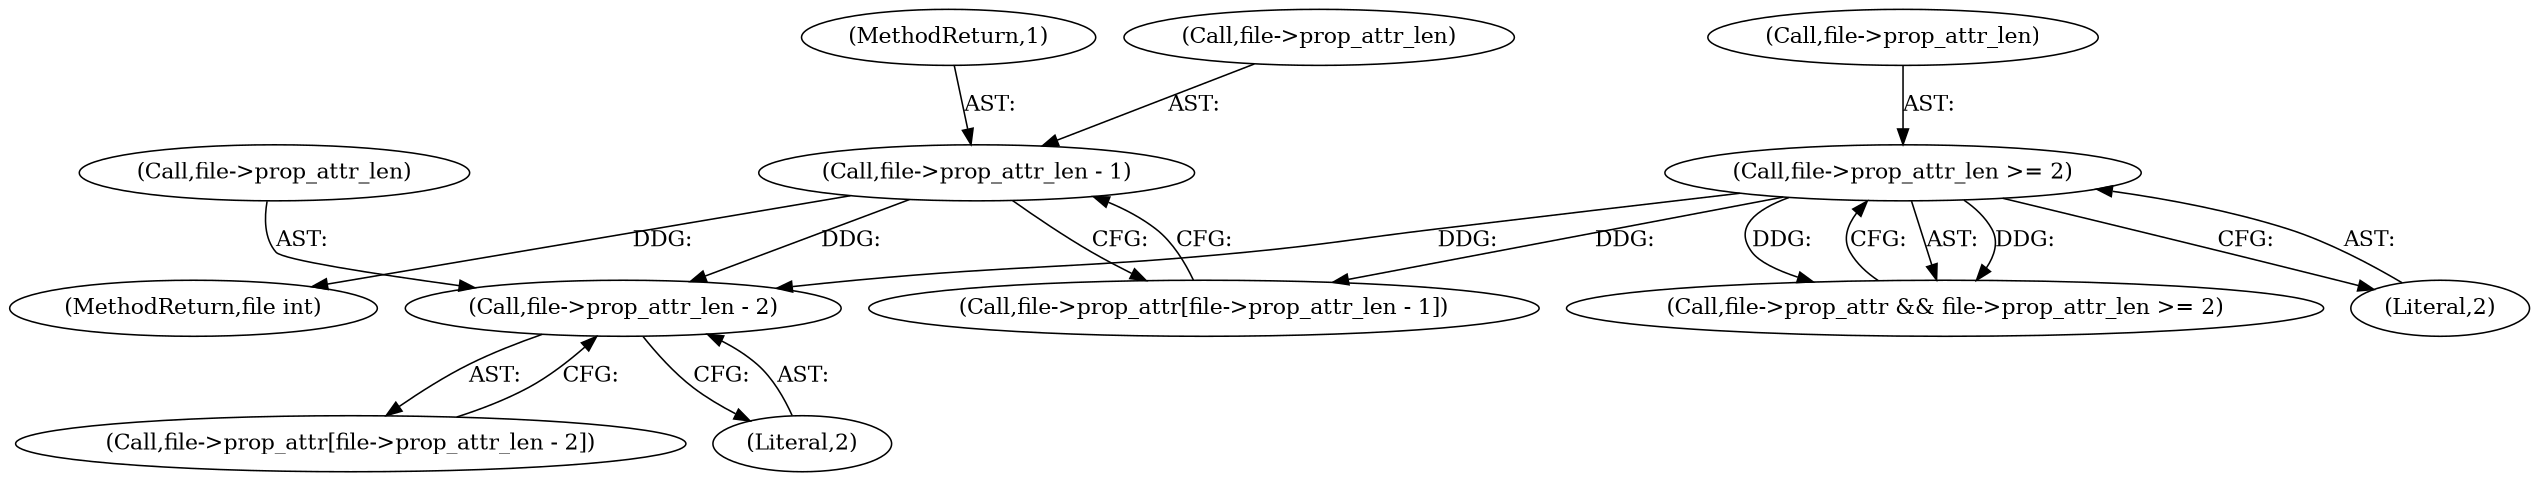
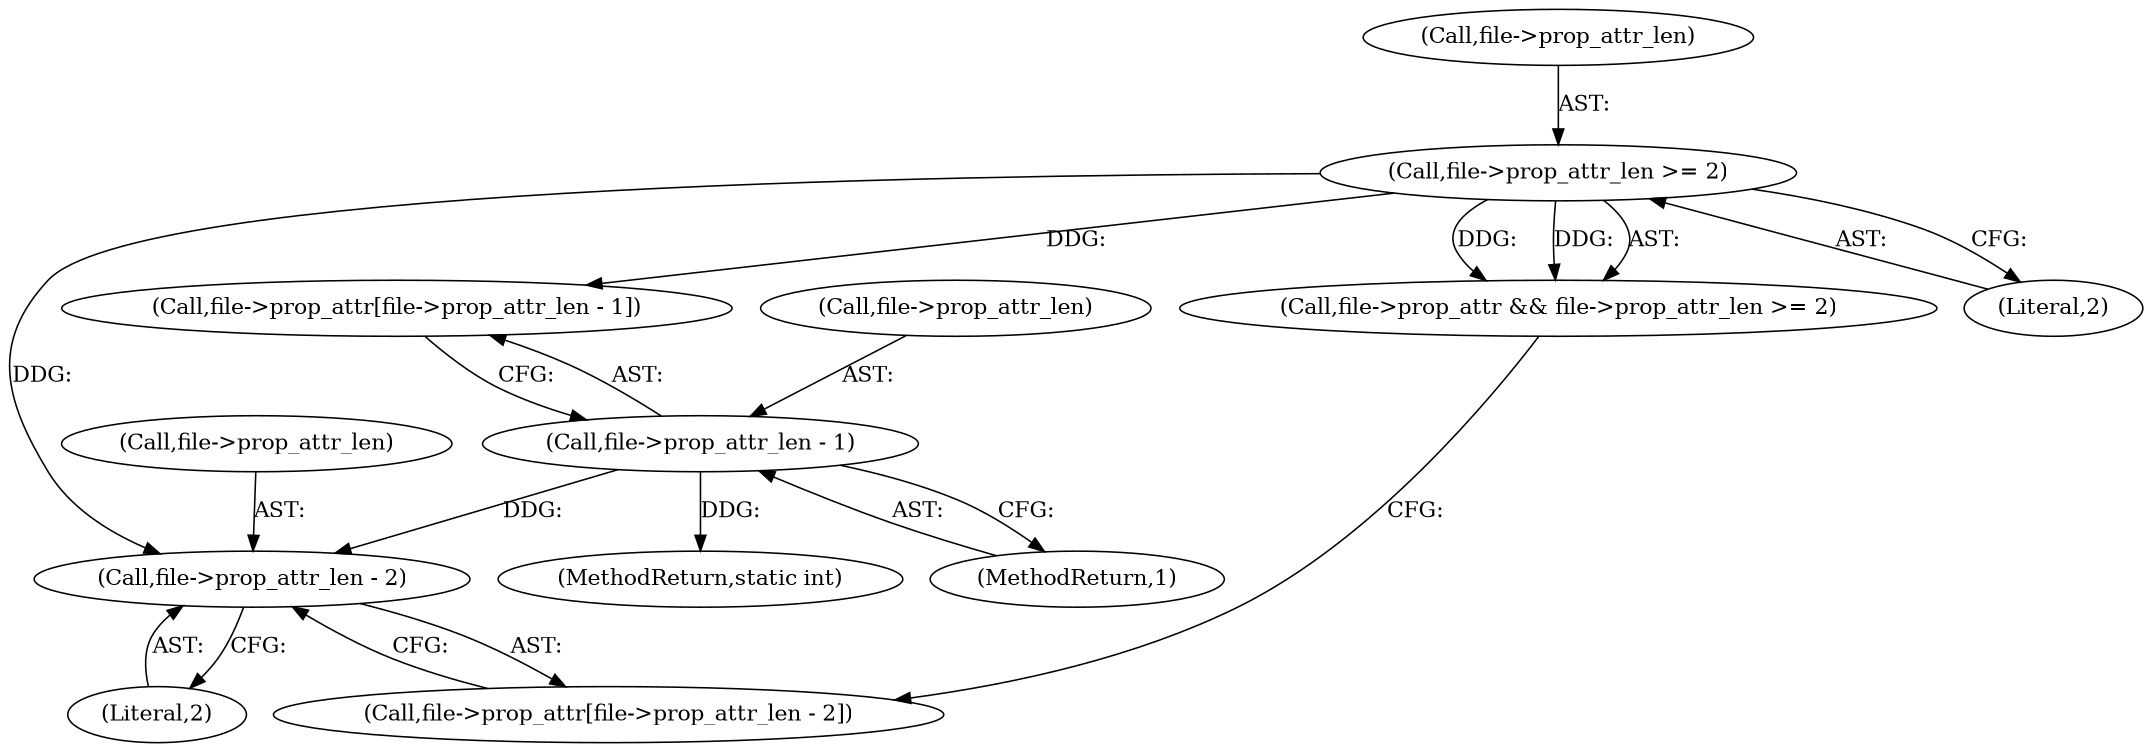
(1124, 241) -> (641, 376)
(1850, 251) -> (1267, 591)
(194, 308) -> (700, 579)
none -> (941, 493)
